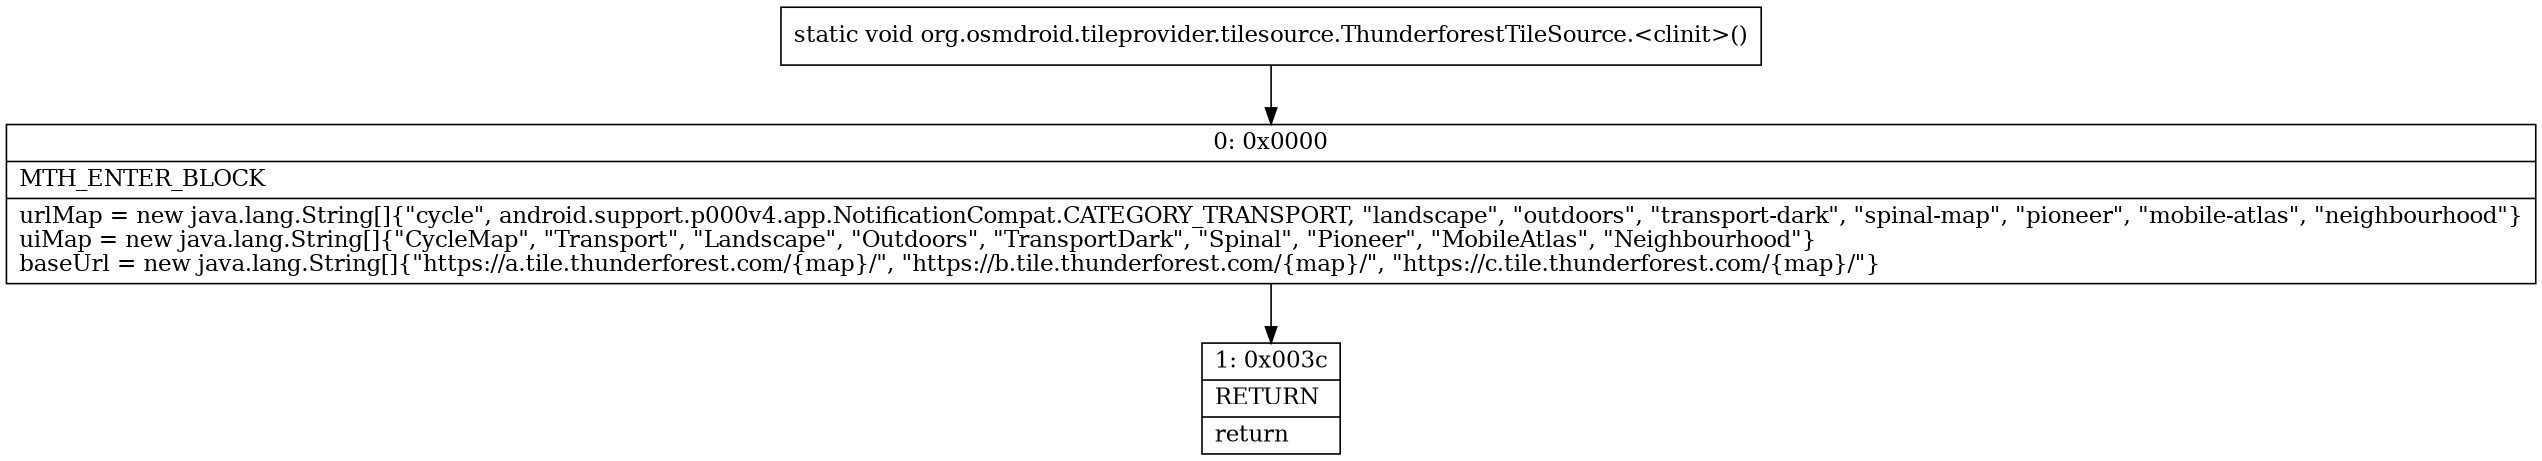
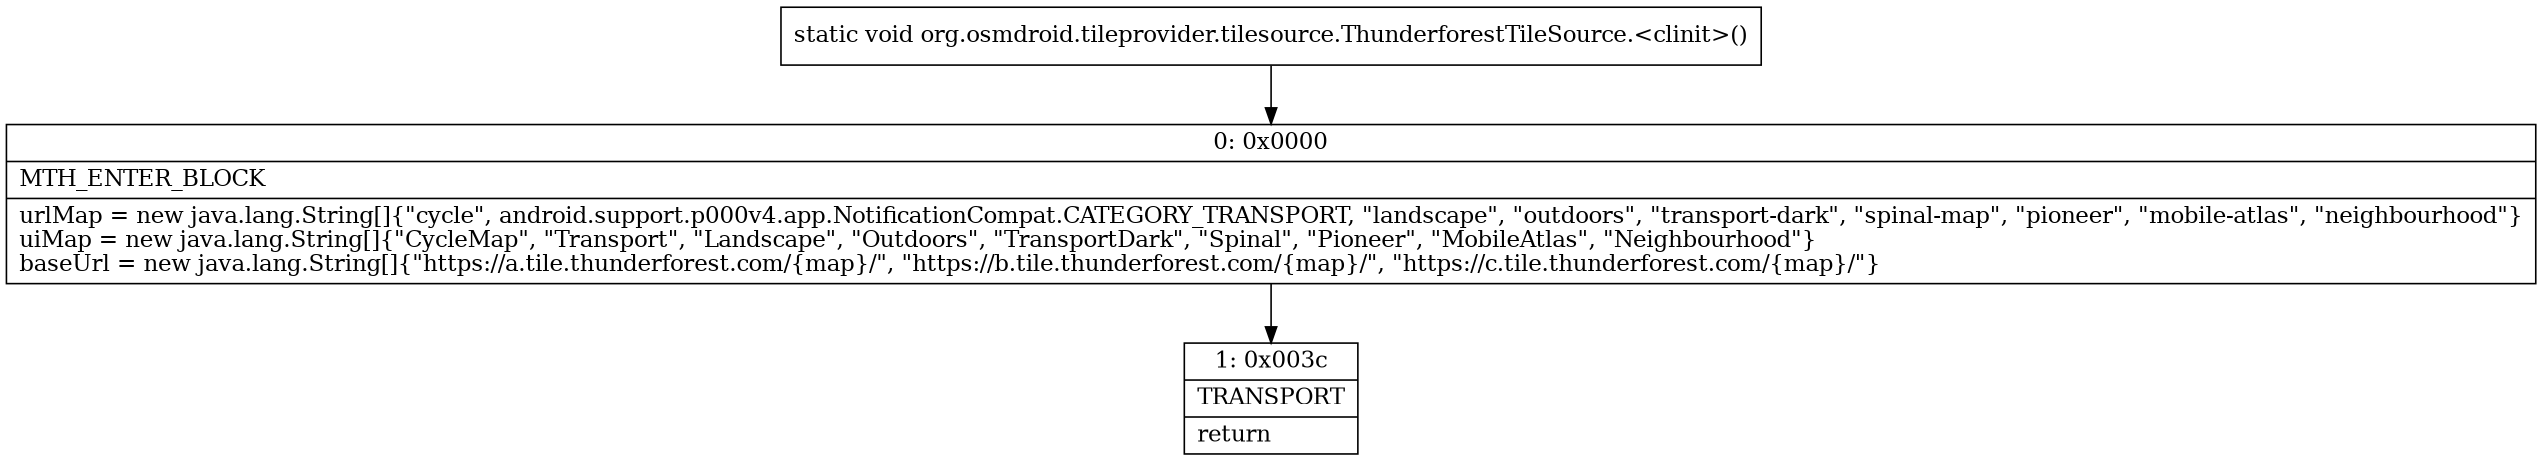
(1267, 398) -> (1271, 398)
